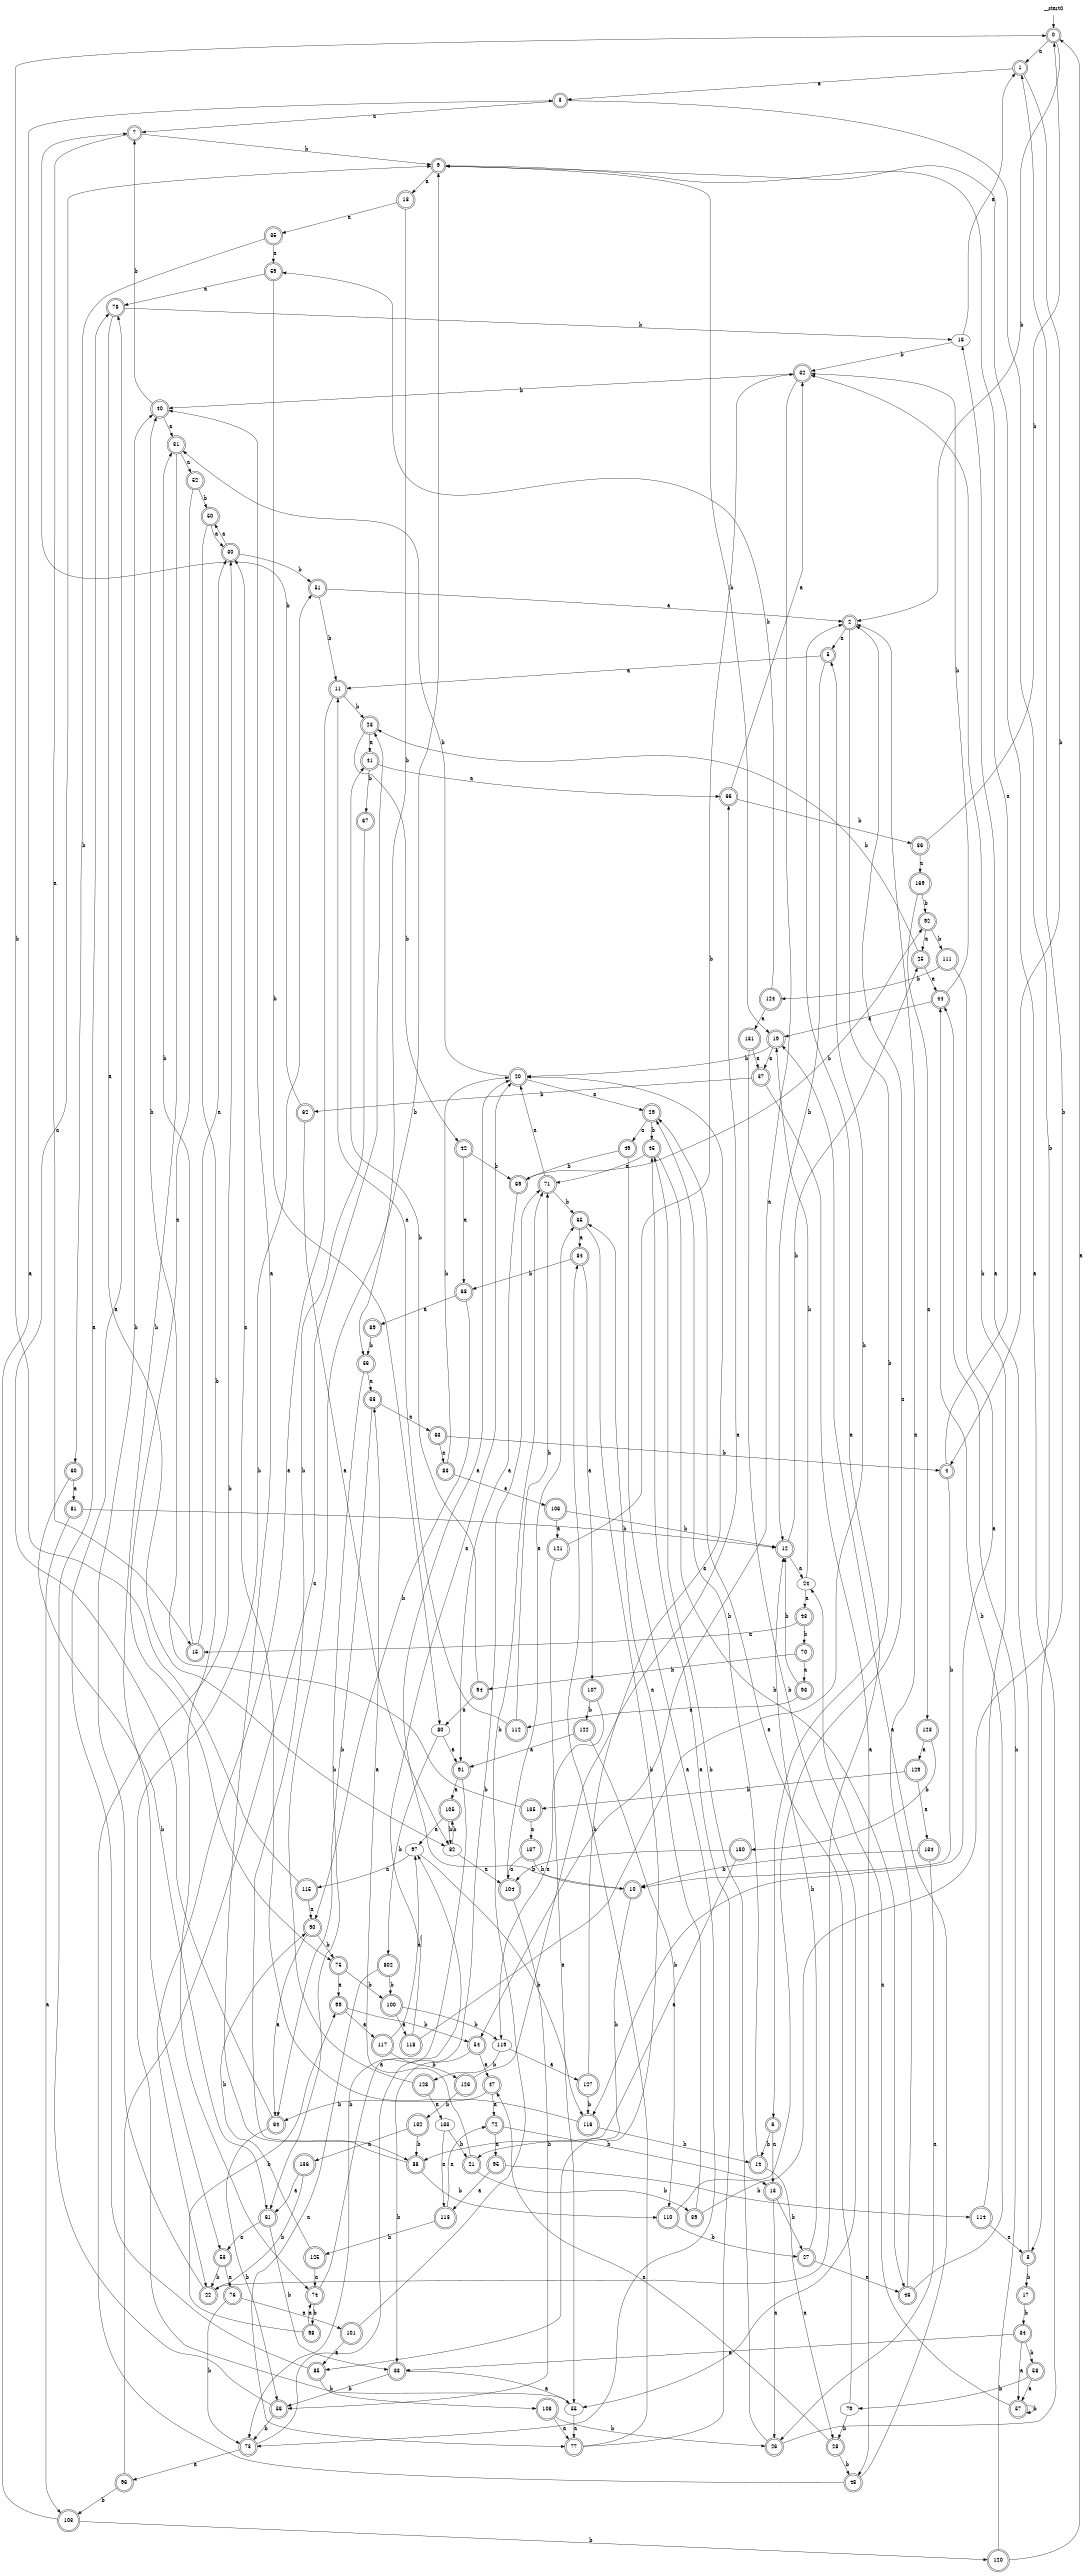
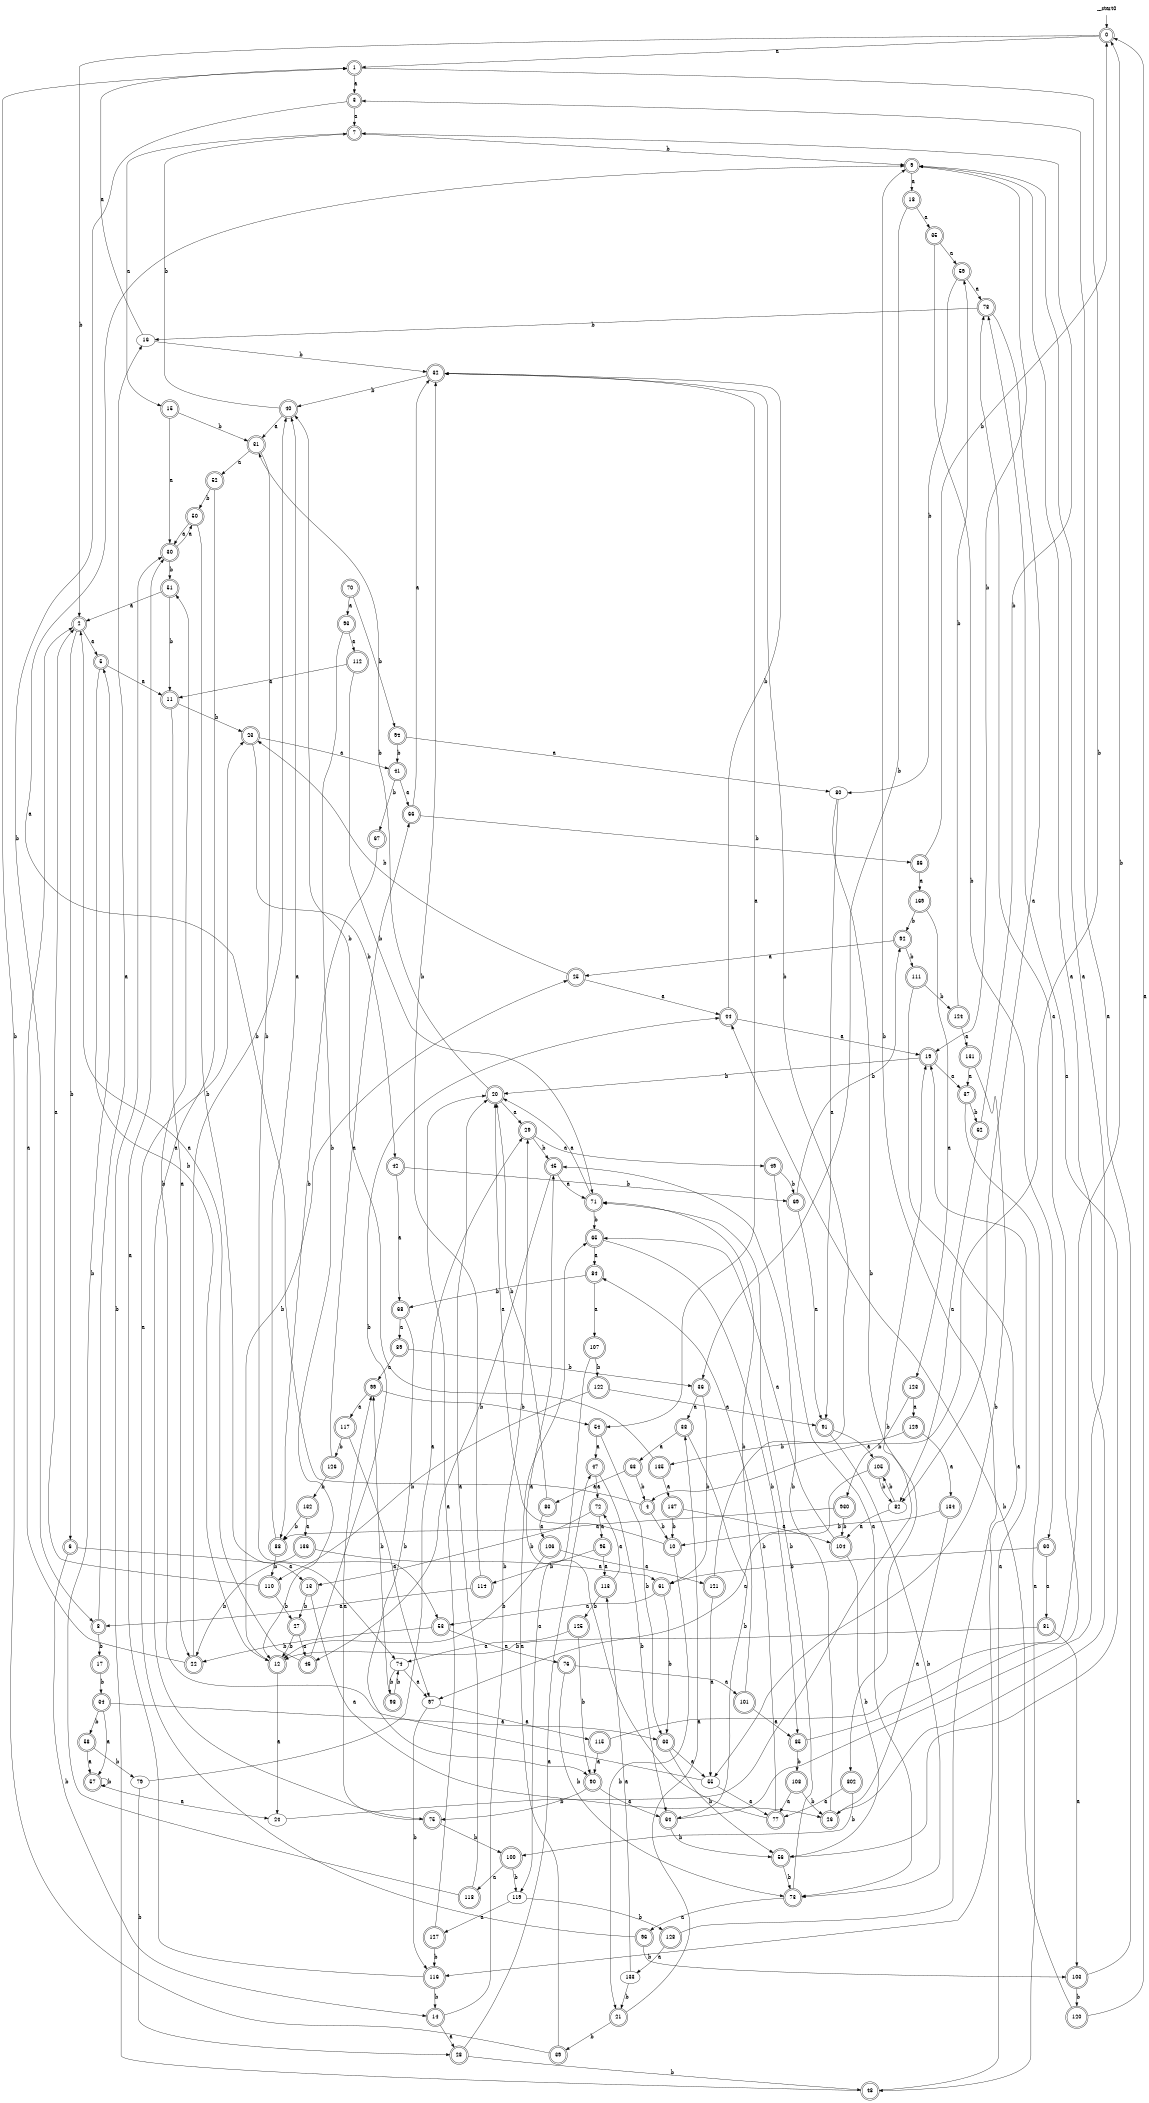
none -> (387, 1366)
(804, 1617) -> none
(740, 1850) -> (845, 1507)
(315, 2296) -> (399, 1665)
(310, 2313) -> (399, 1683)
